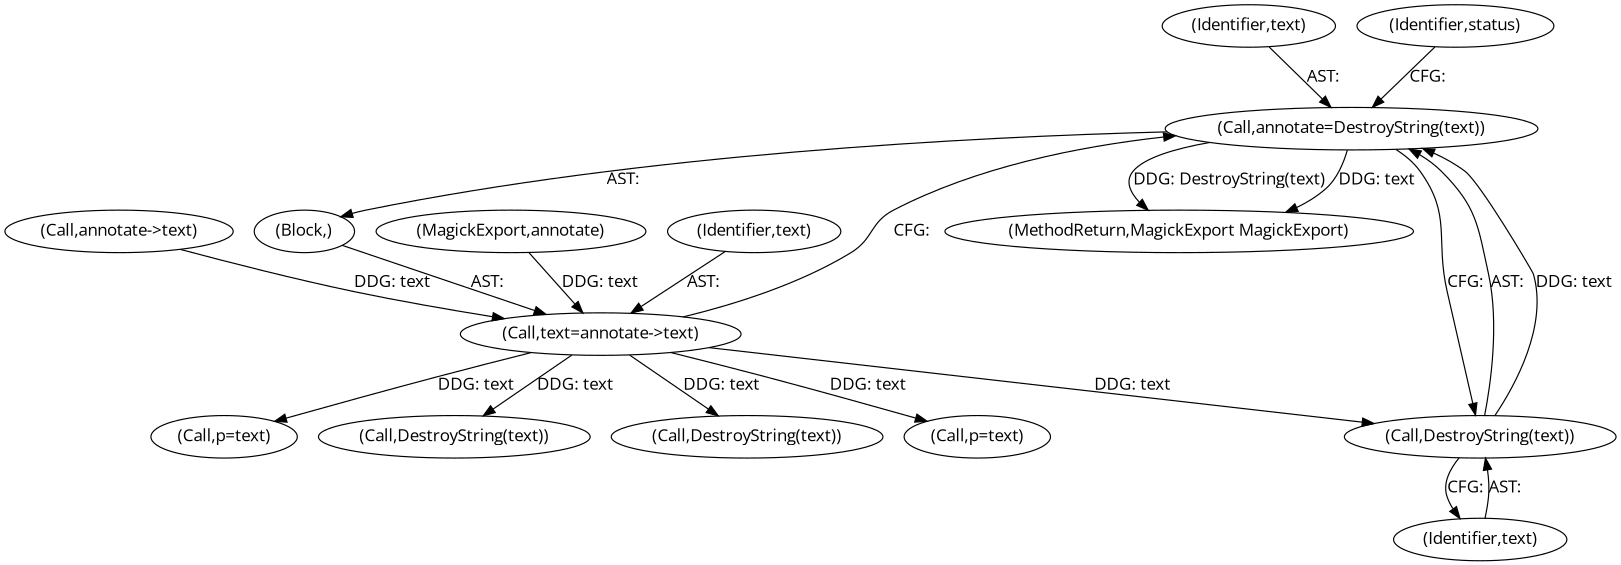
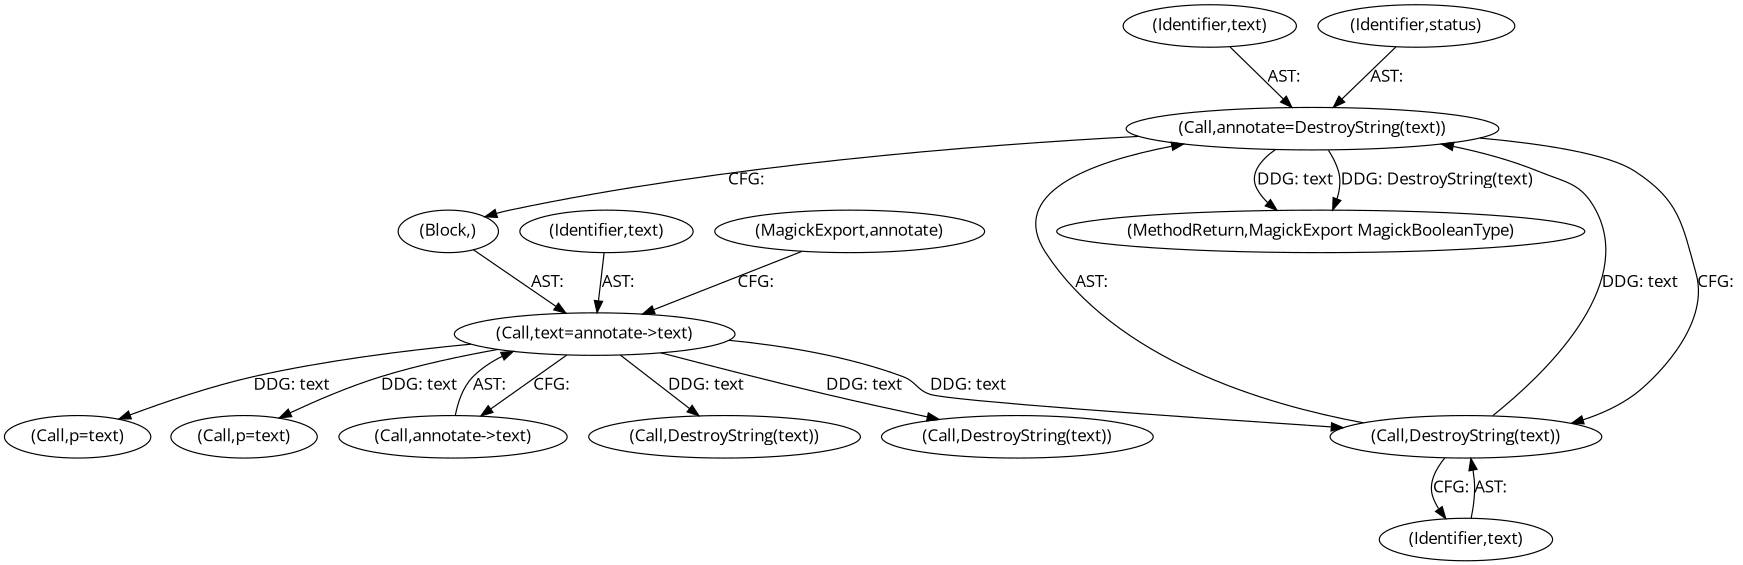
(1430, 77) -> (1389, 77)
(626, 180) -> (749, 180)
(912, 202) -> (529, 382)
(1179, 231) -> (1321, 231)
(392, 283) -> (492, 385)
(600, 283) -> (758, 283)
